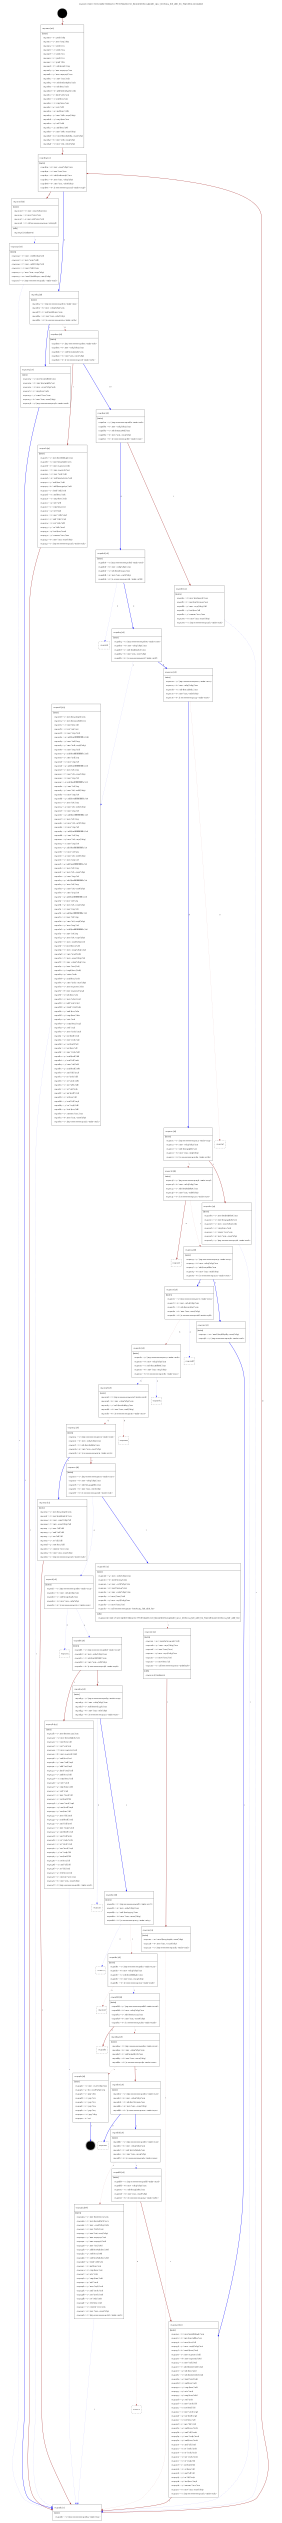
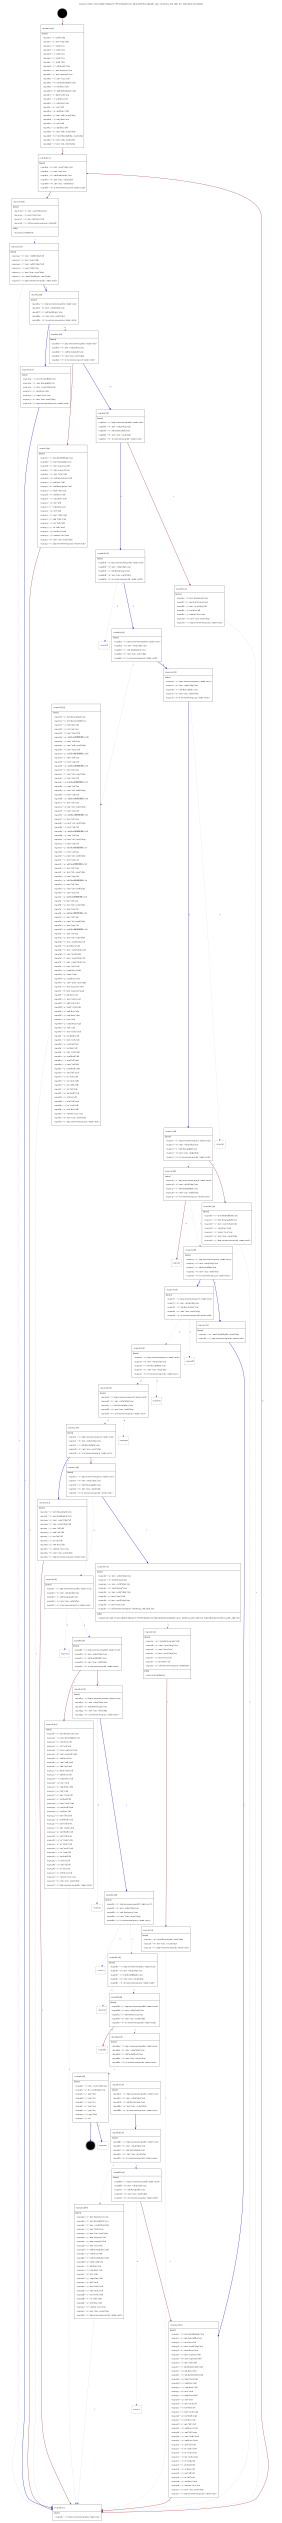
(63, 241) -> (45, 287)
(135, 2073) -> none
(111, 2127) -> (99, 2131)
